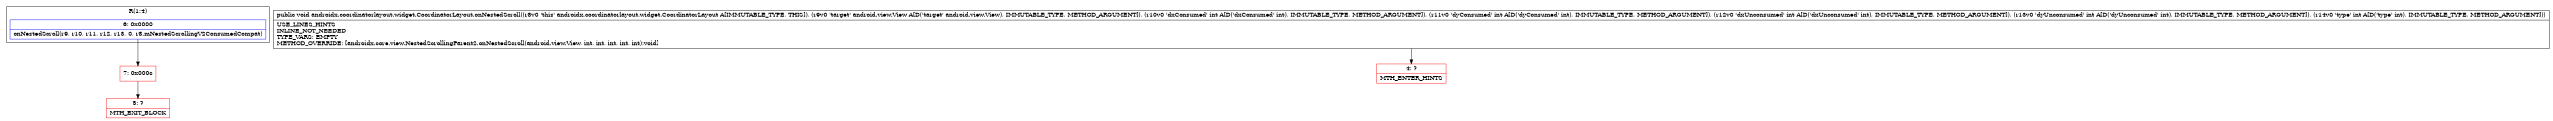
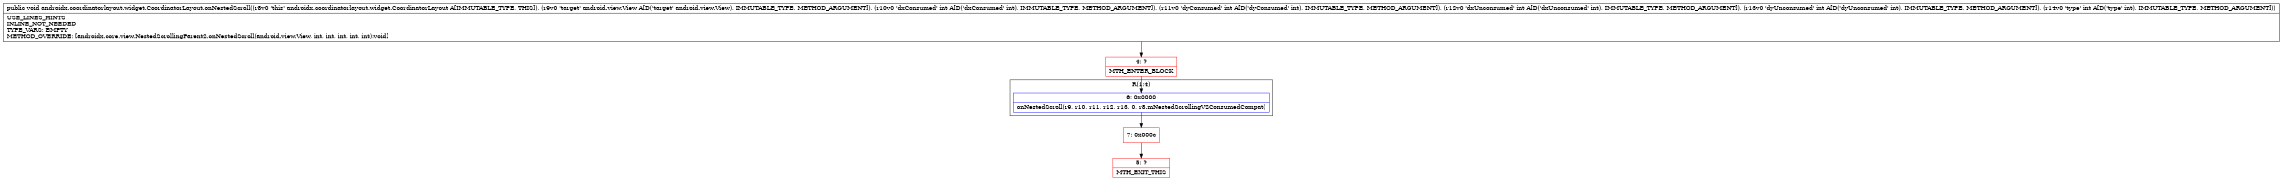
(1411, 78) -> (1141, 71)
none -> (1141, 82)
(138, 113) -> (1141, 172)
